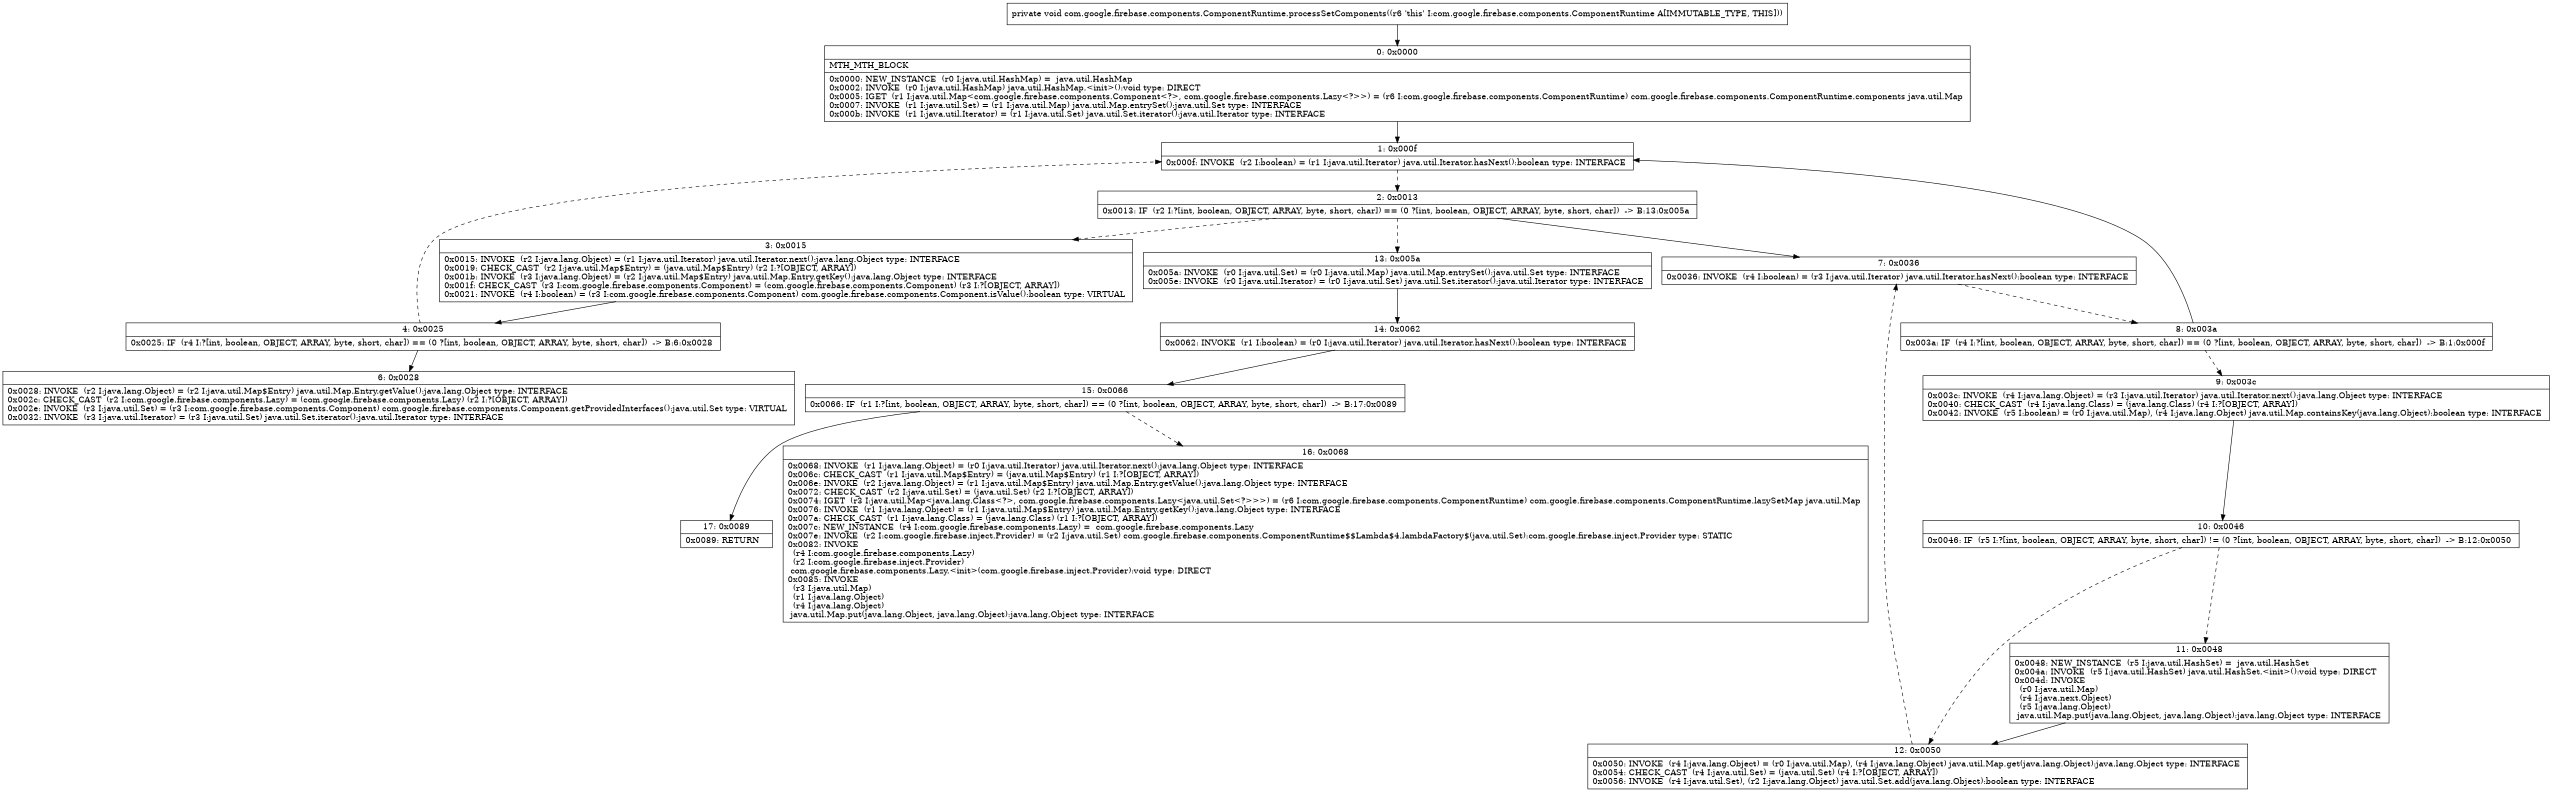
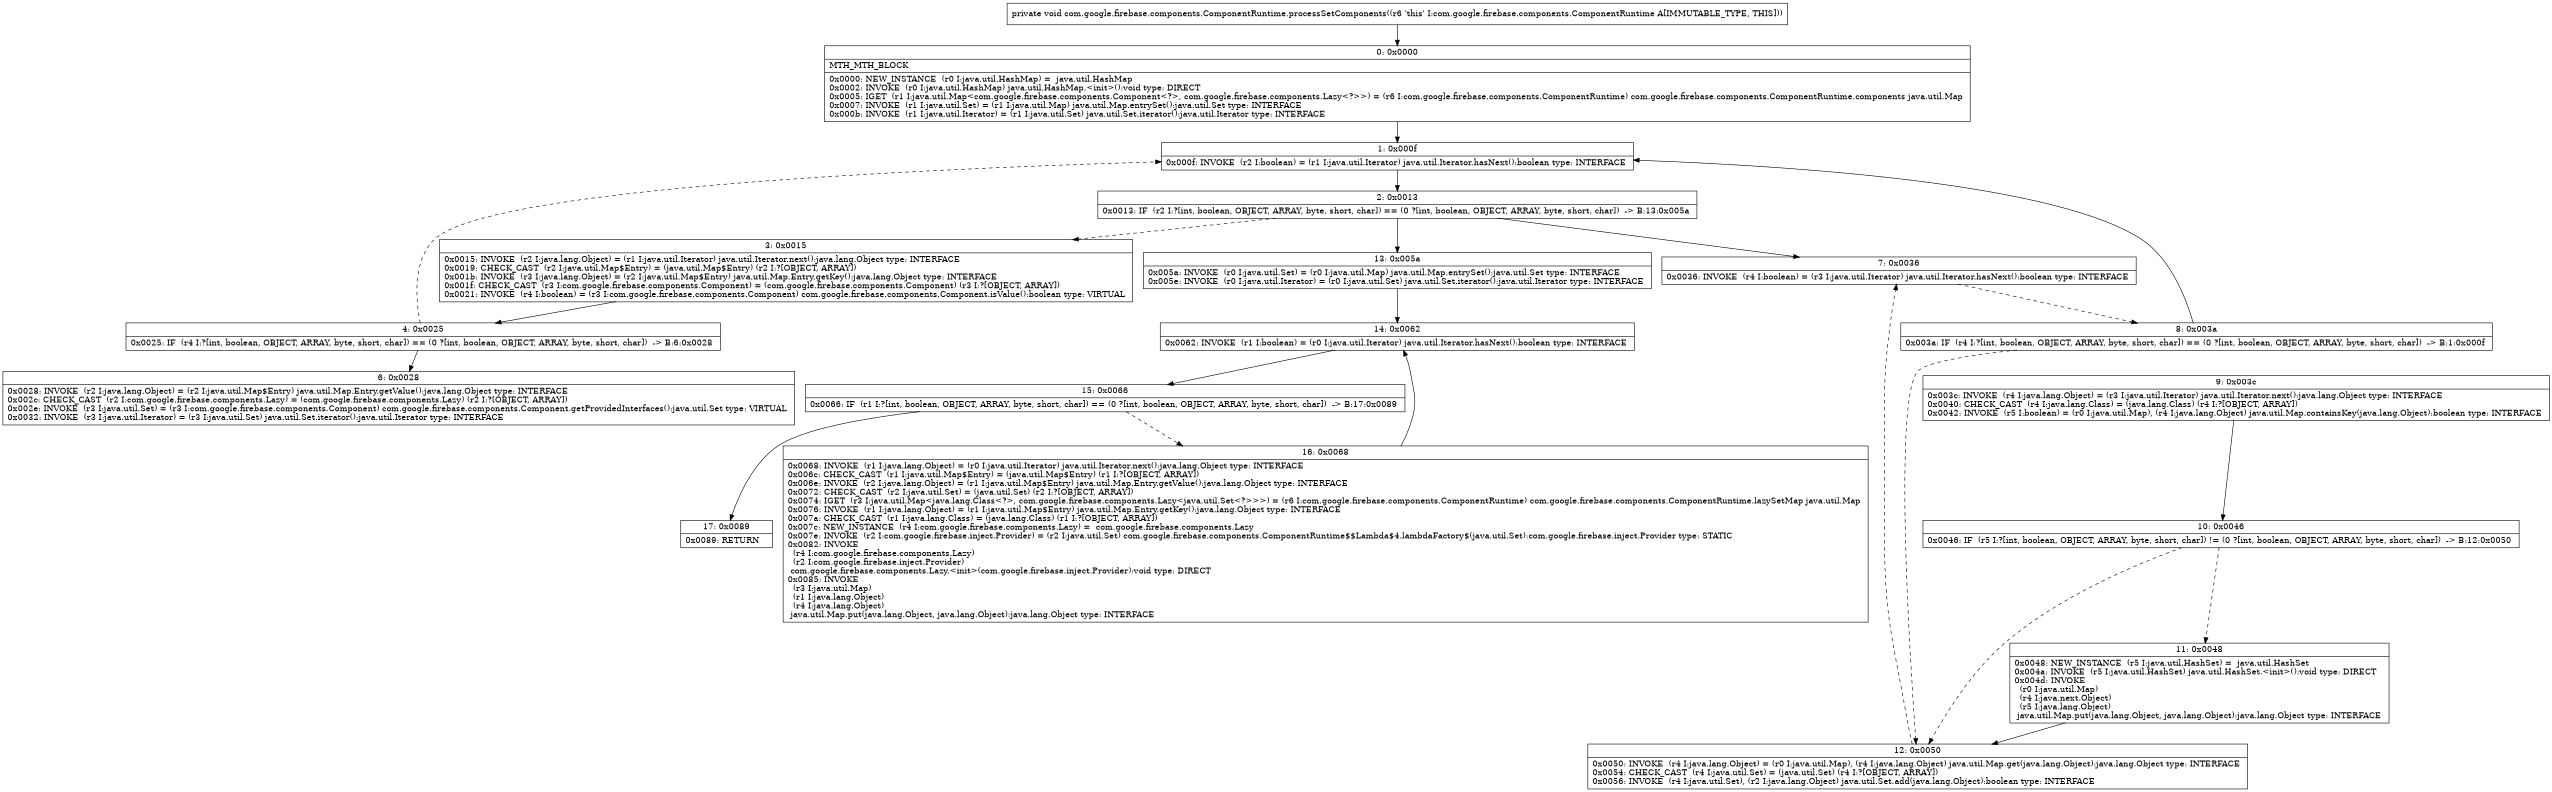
(1397, 178) -> (1397, 178)
(1397, 232) -> (1397, 232)
(2212, 361) -> (1905, 503)
none -> (1415, 402)
